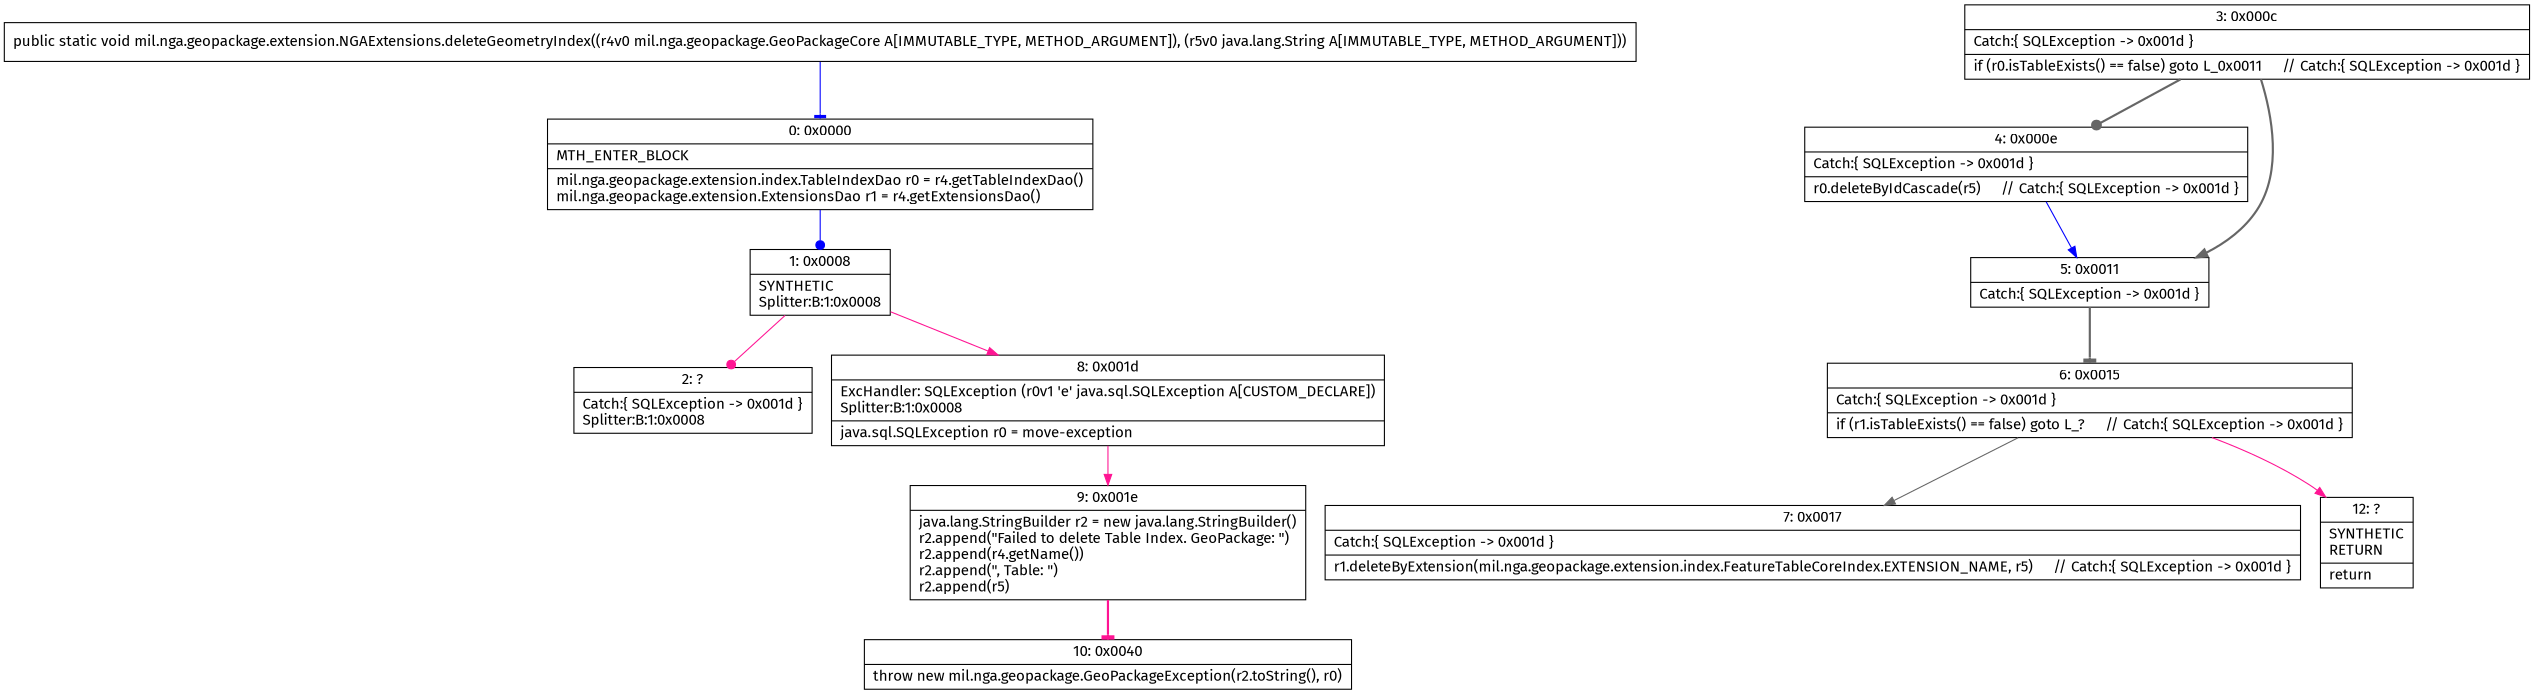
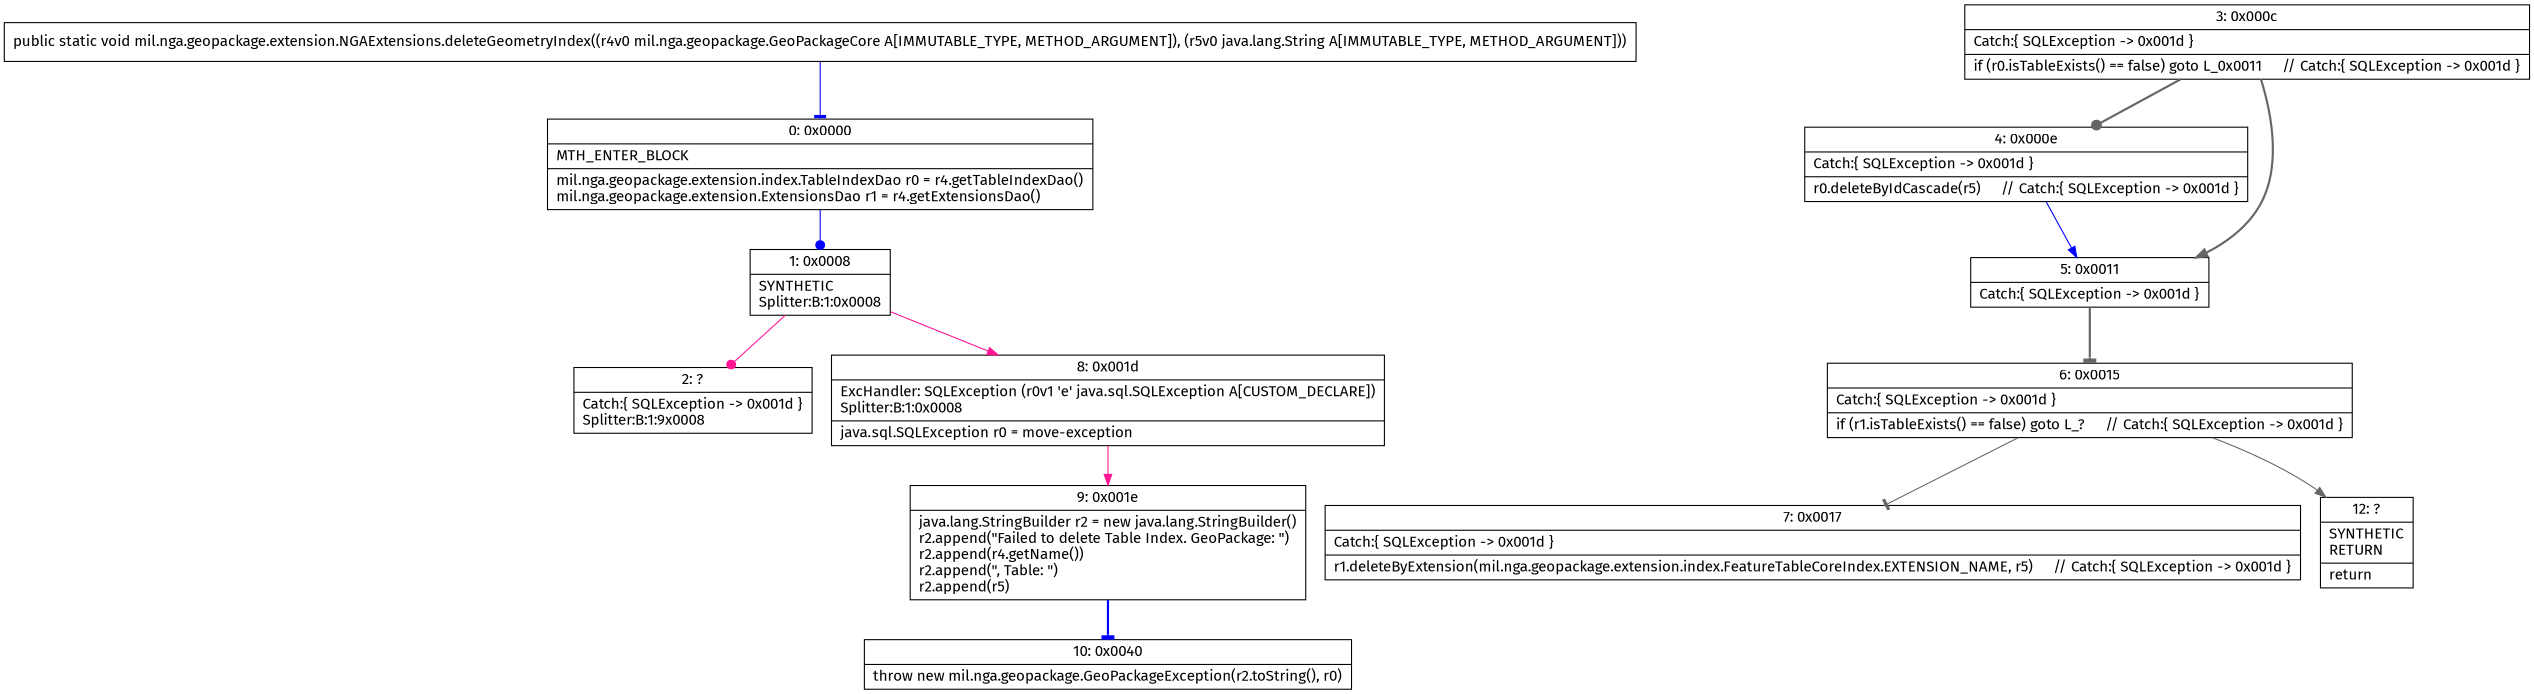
(644, 420) -> (644, 420)
(2266, 461) -> (2266, 461)
(1956, 469) -> (1954, 470)
(1108, 617) -> (1108, 617)
